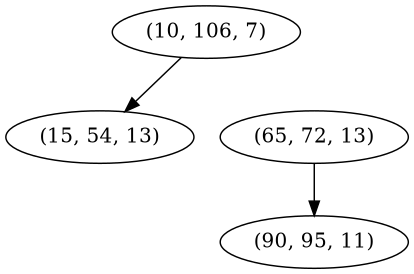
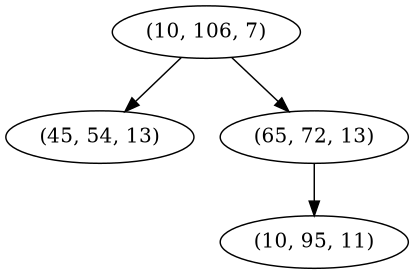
none -> (255, 80)
(100, 137) -> (100, 137)
(314, 242) -> (314, 242)
